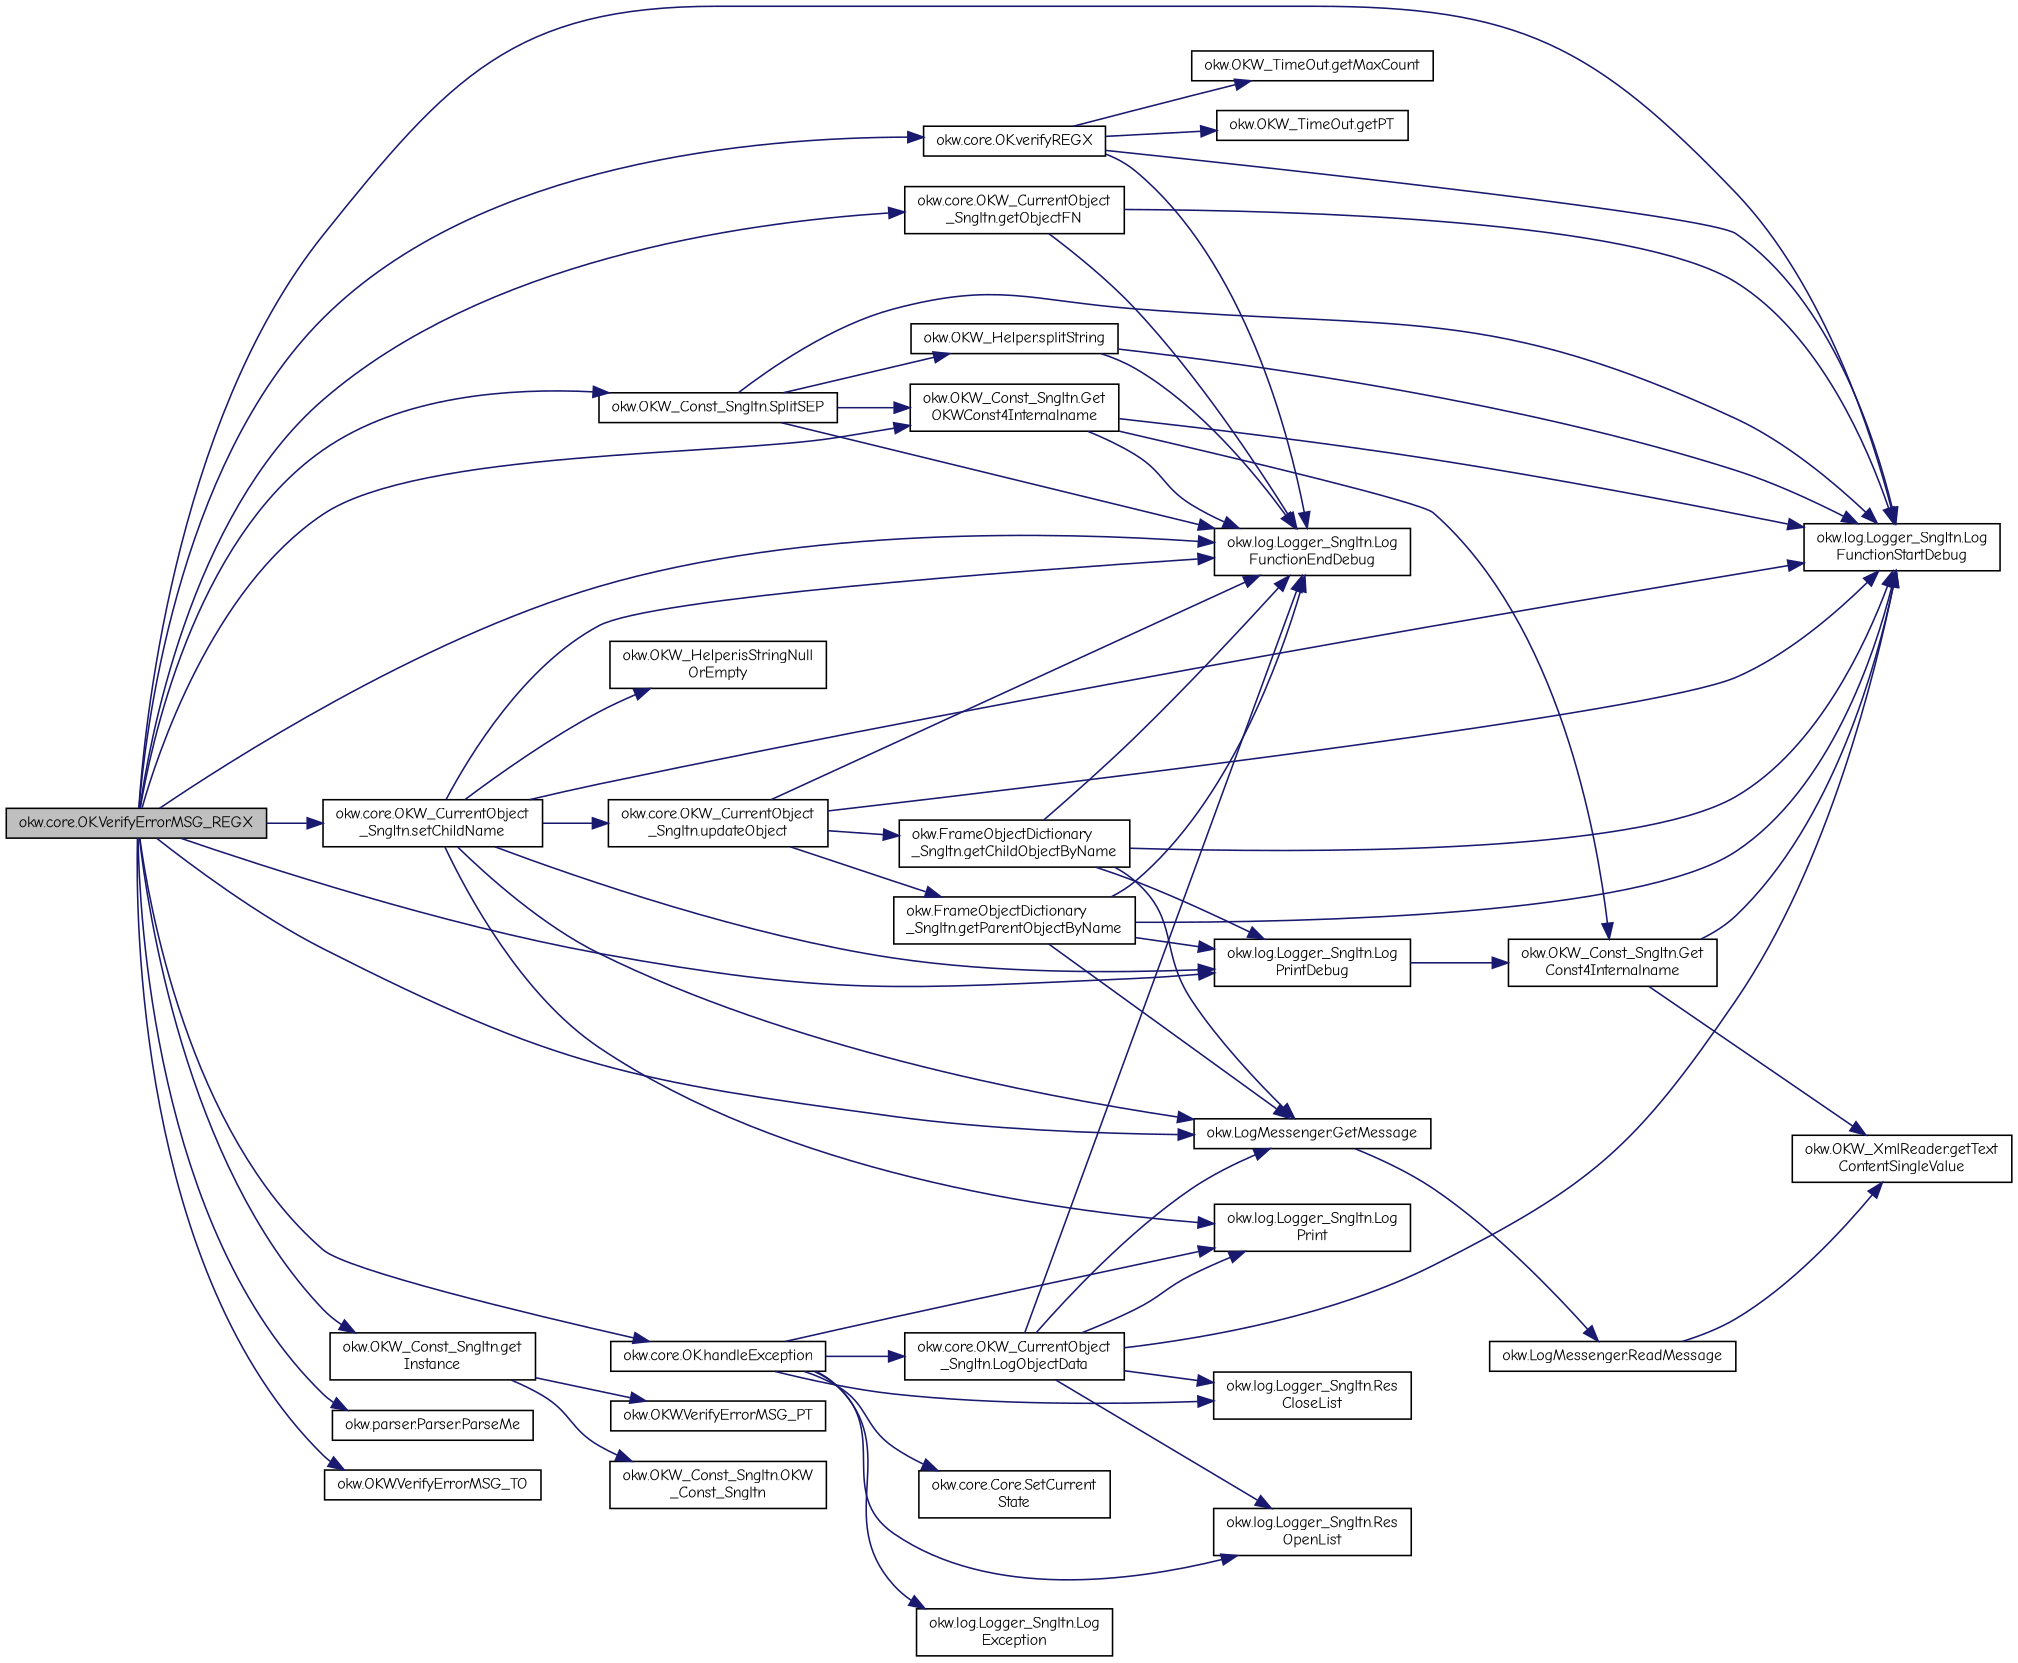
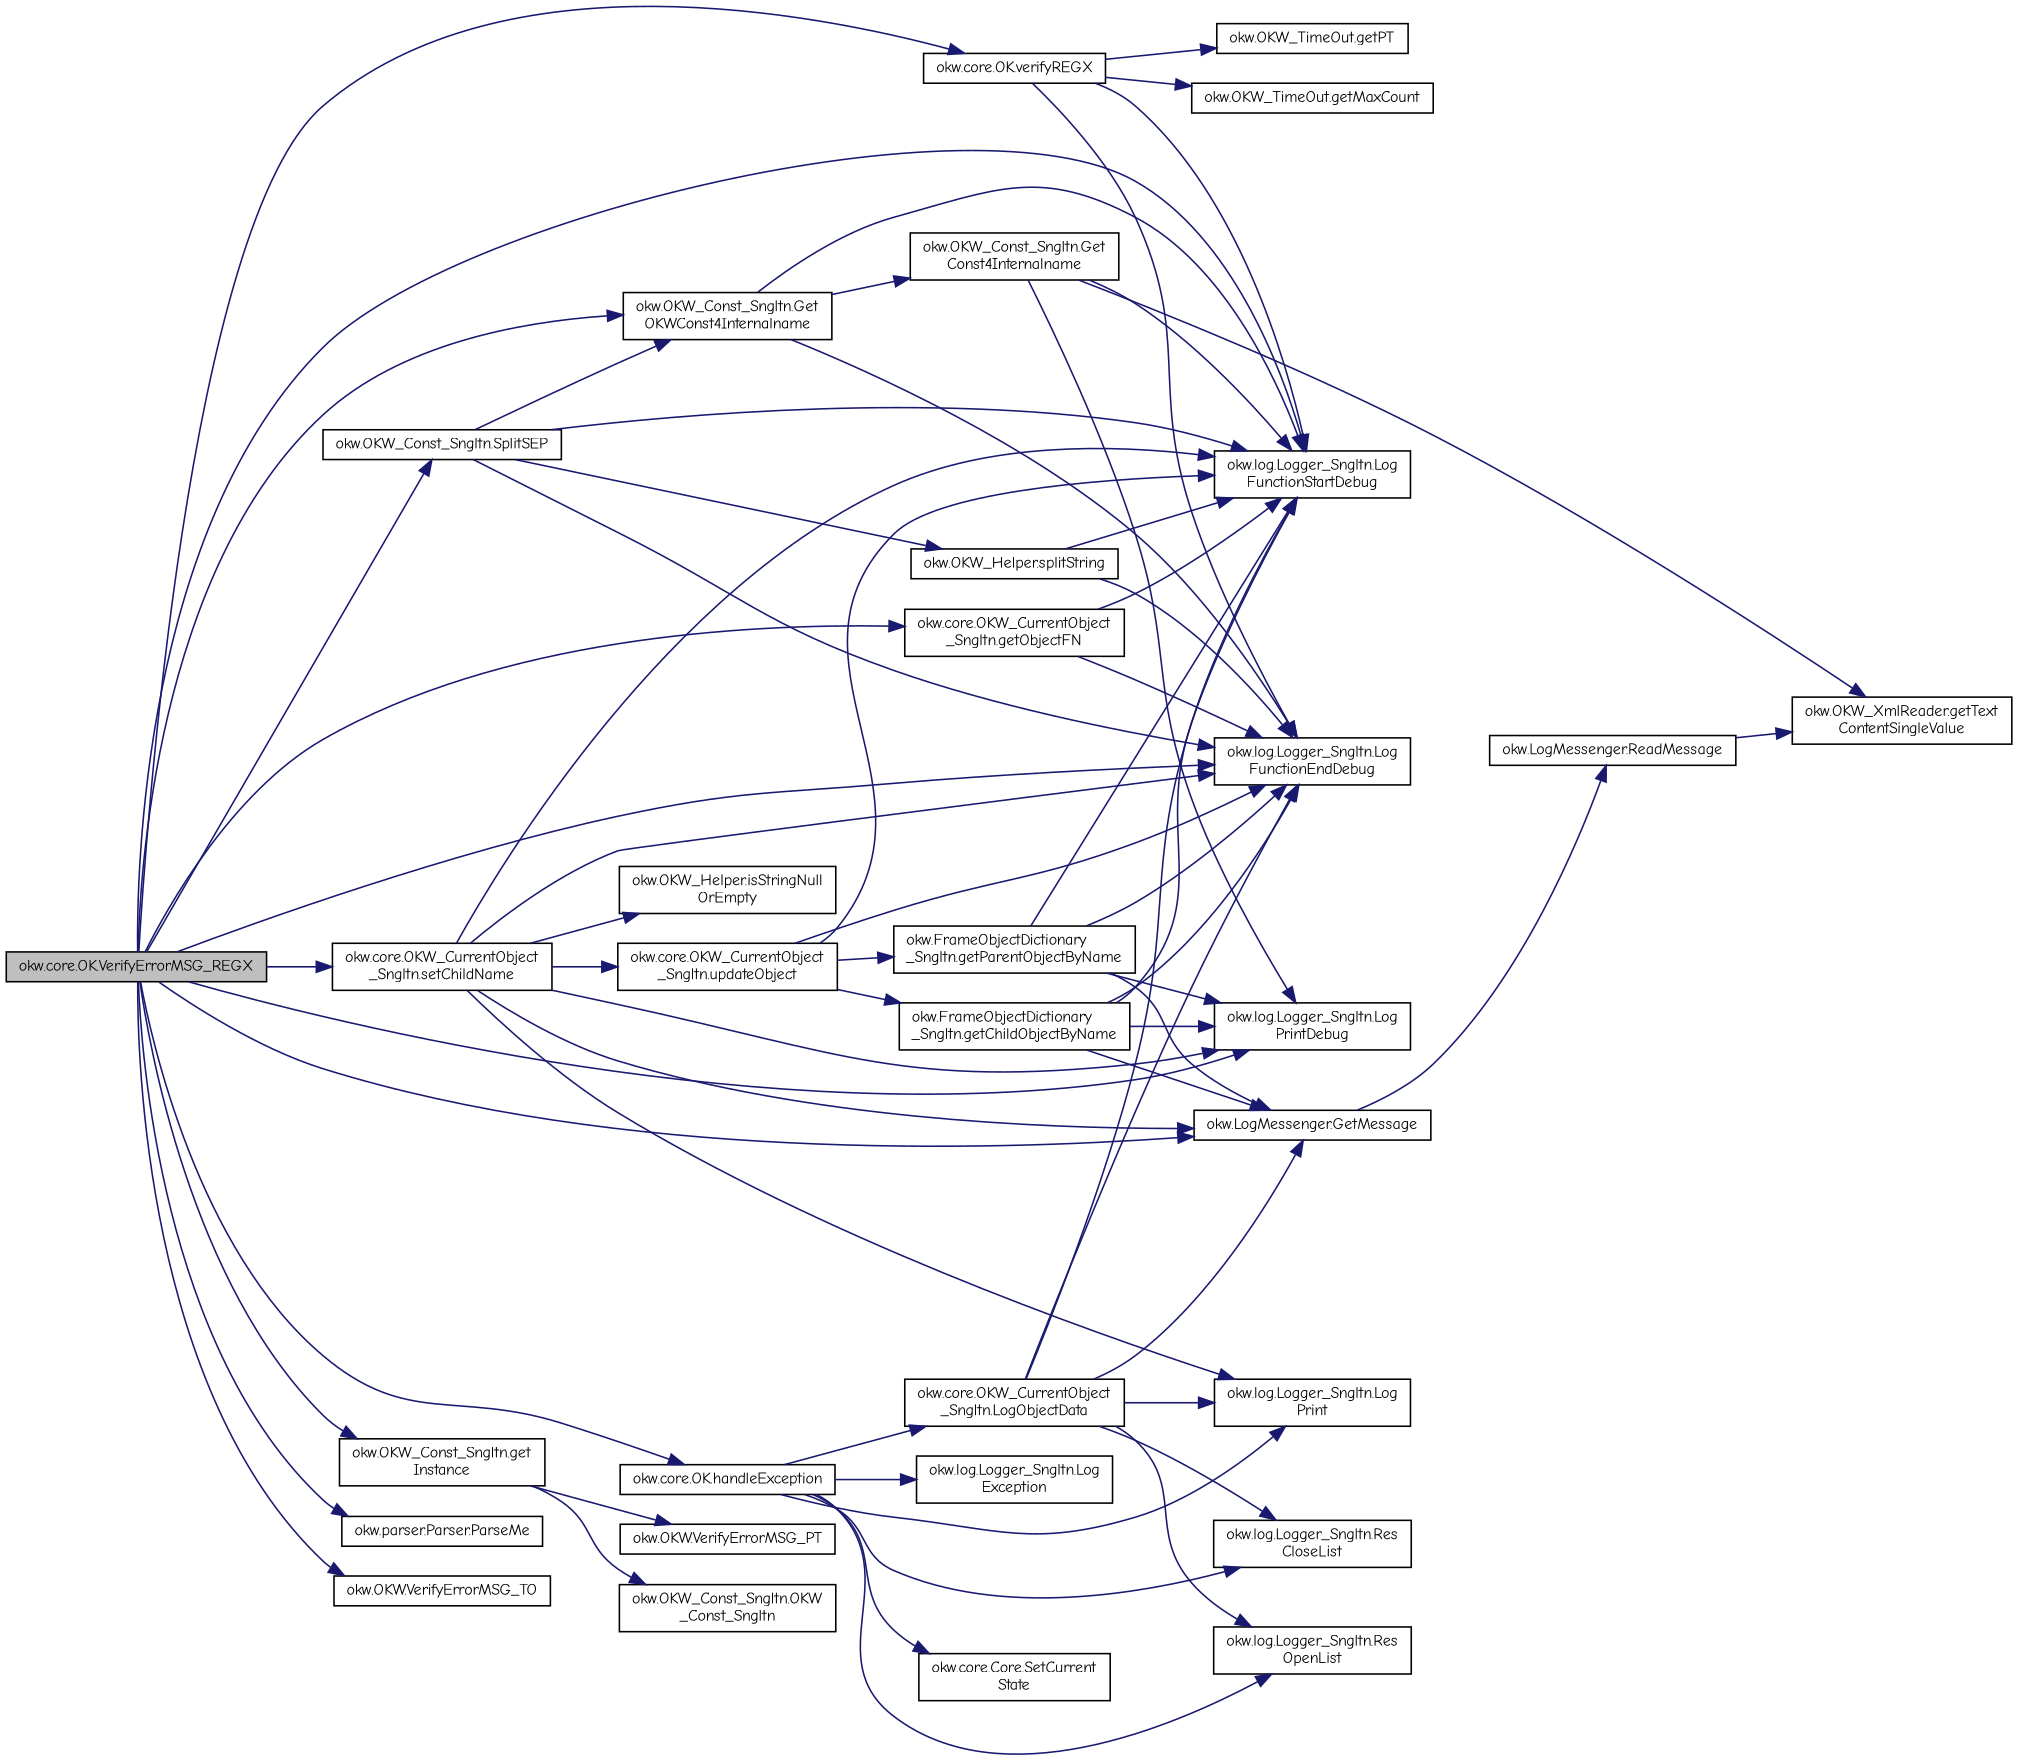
(1451, 963) -> (1158, 636)
